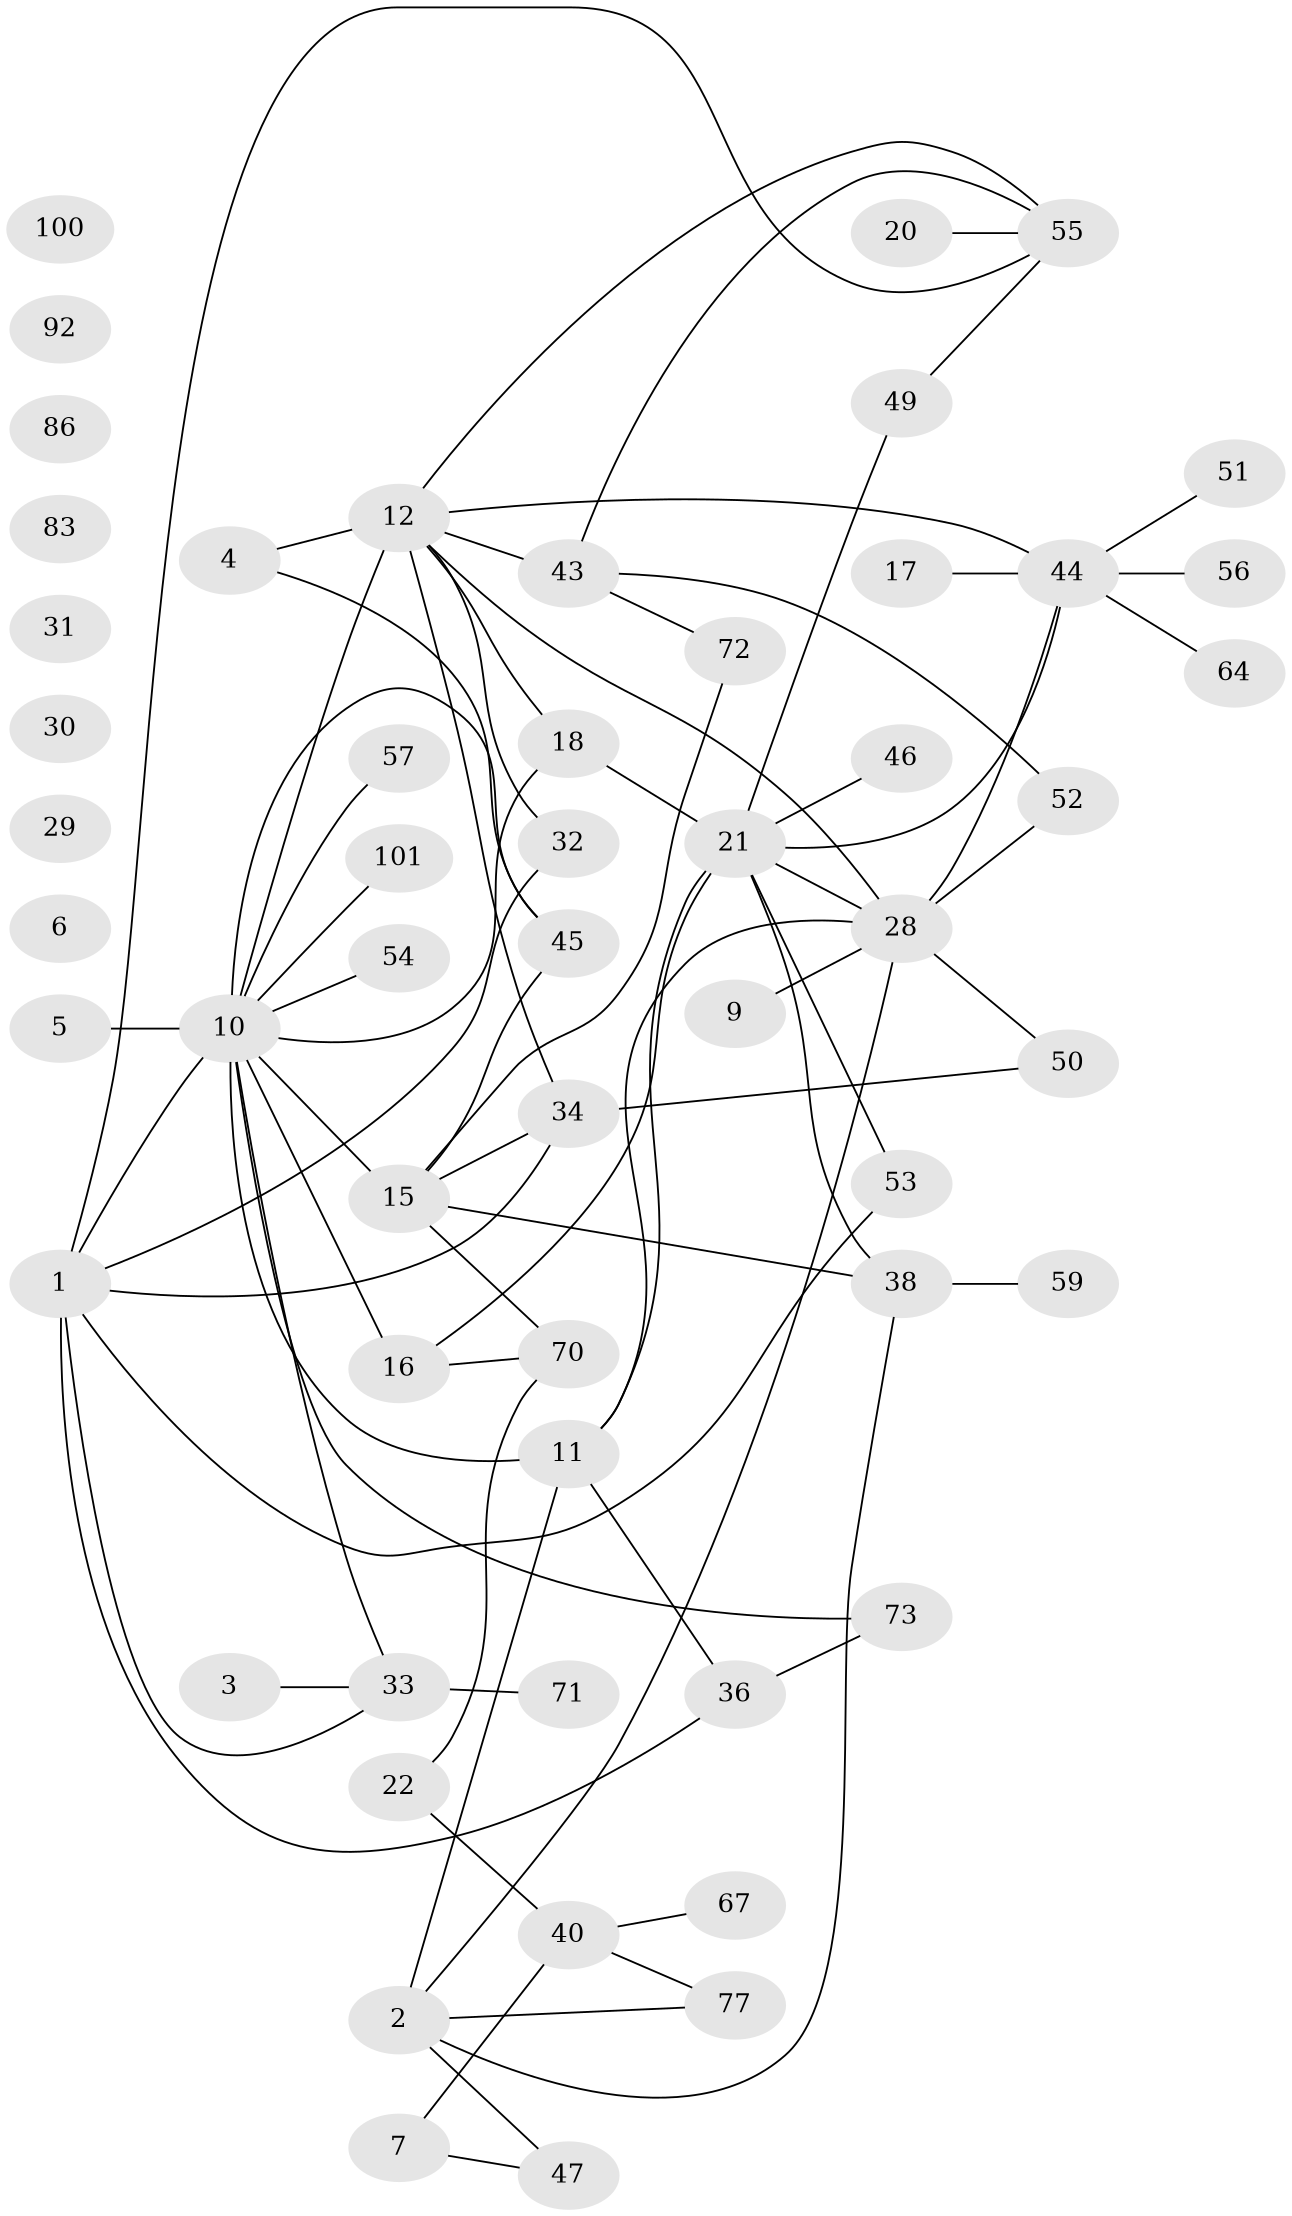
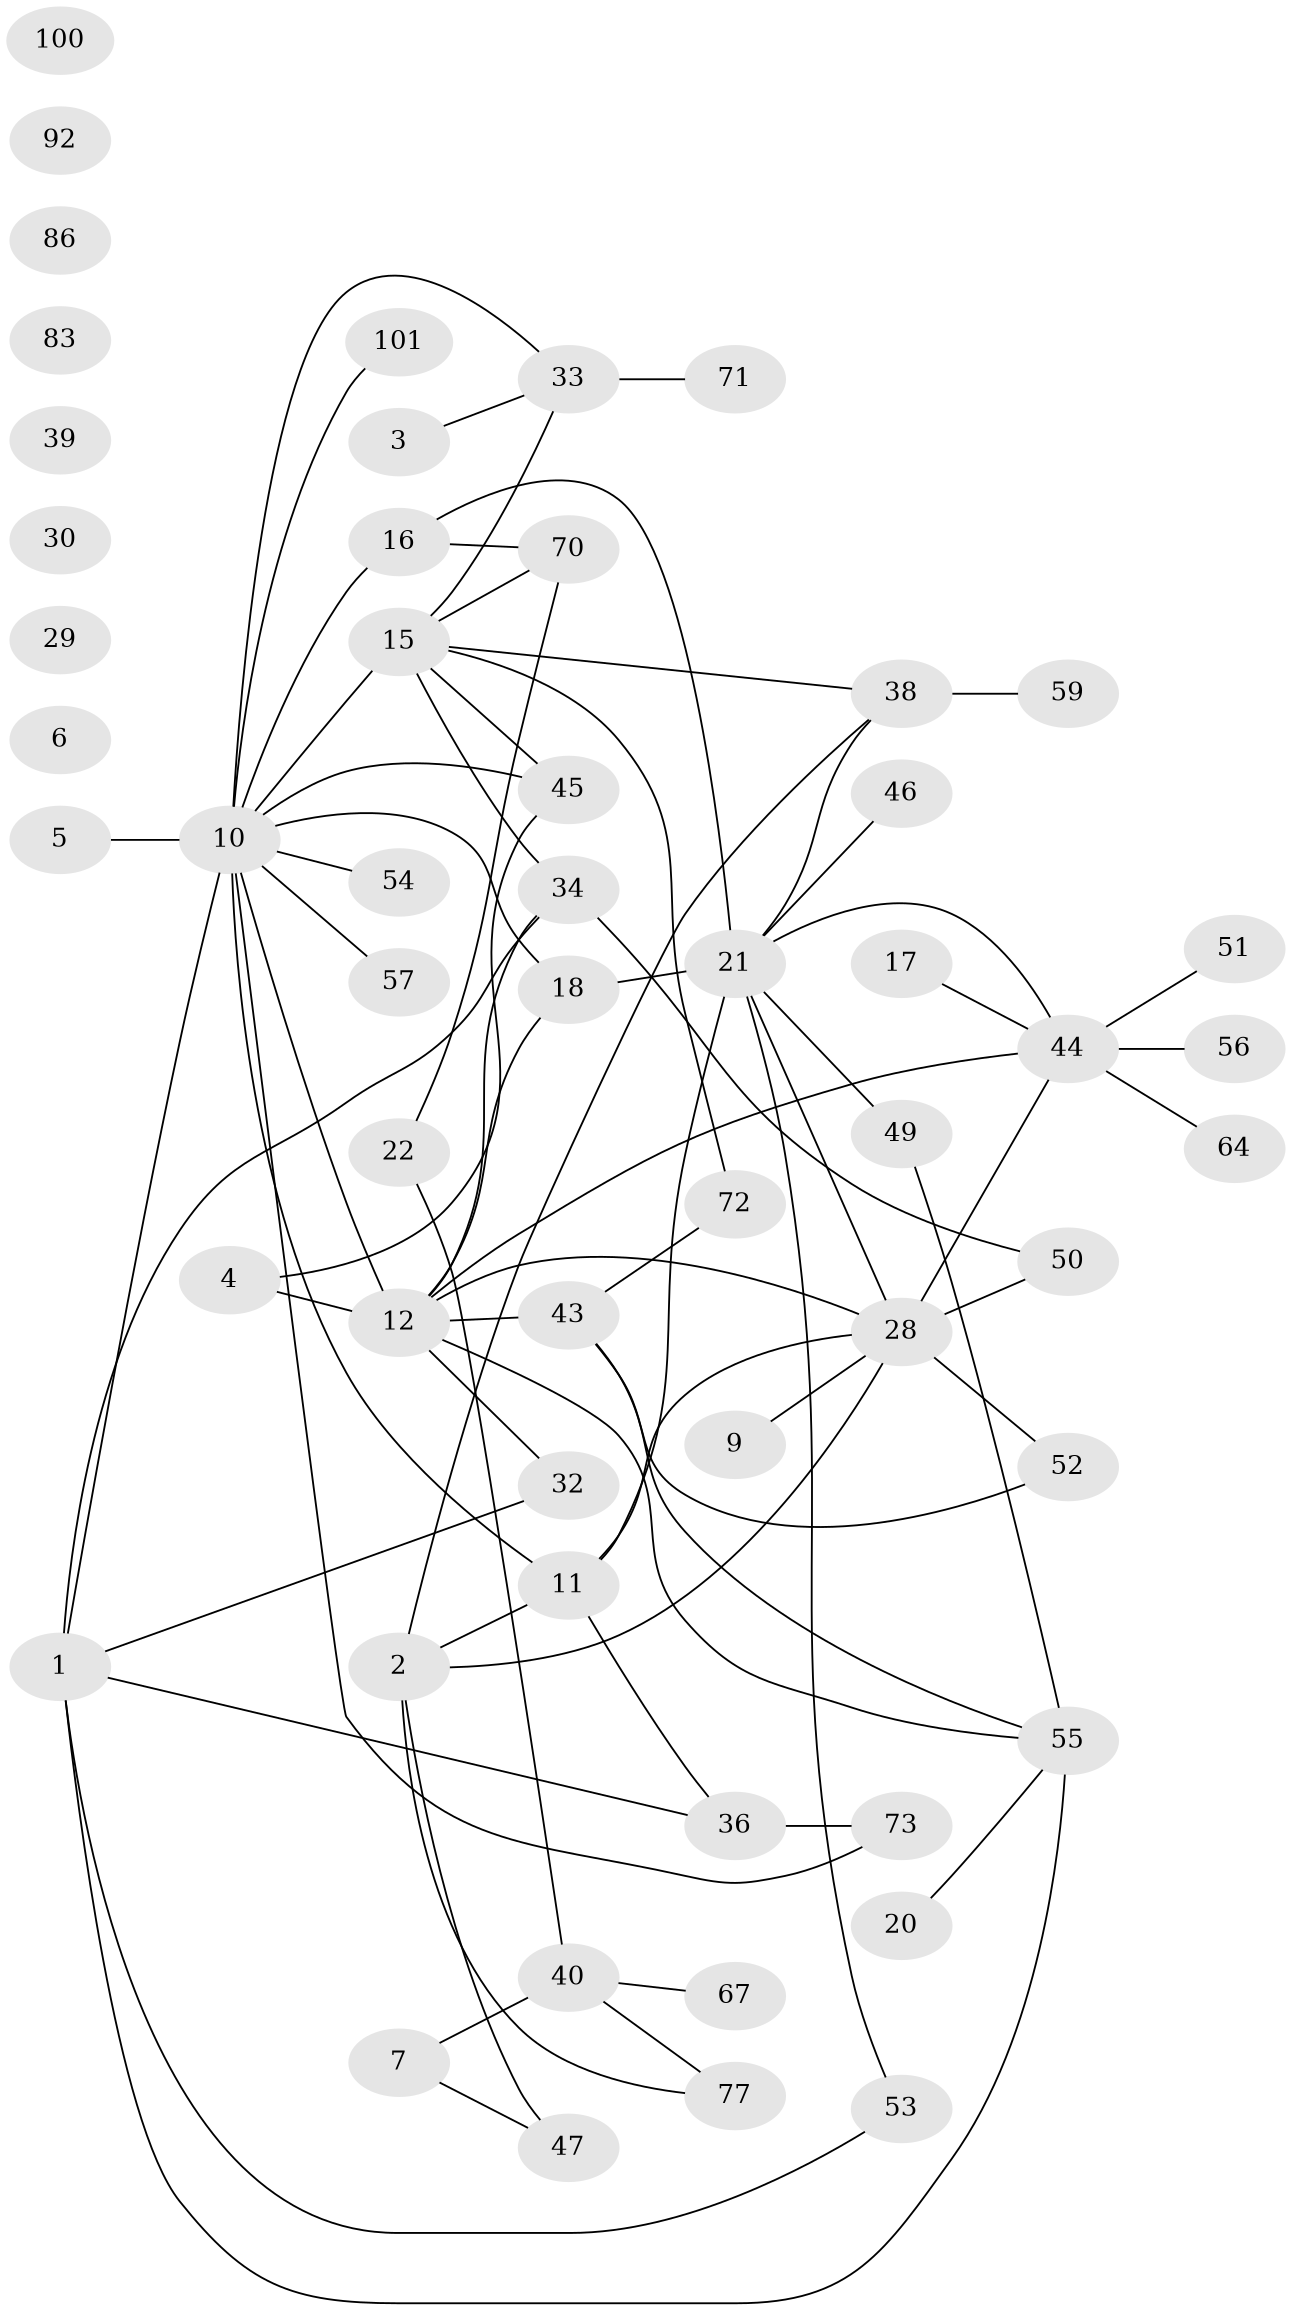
(60, 629) -> (60, 440)
(124, 1630) -> (500, 518)
